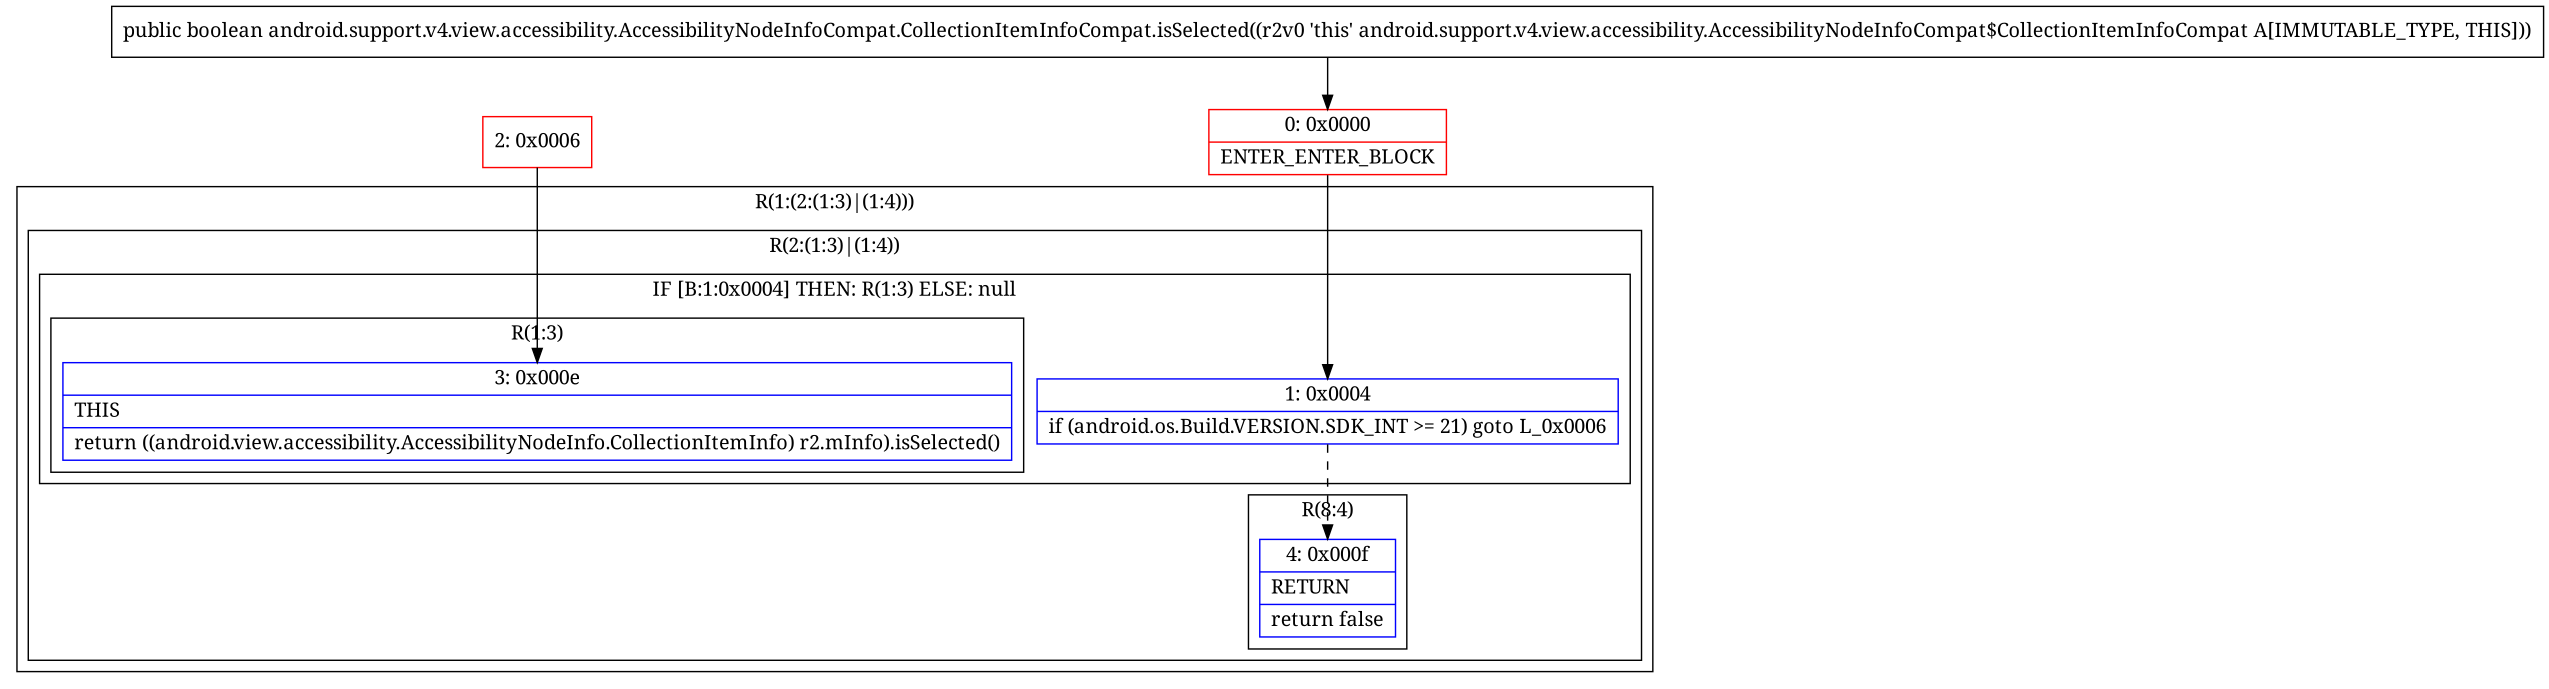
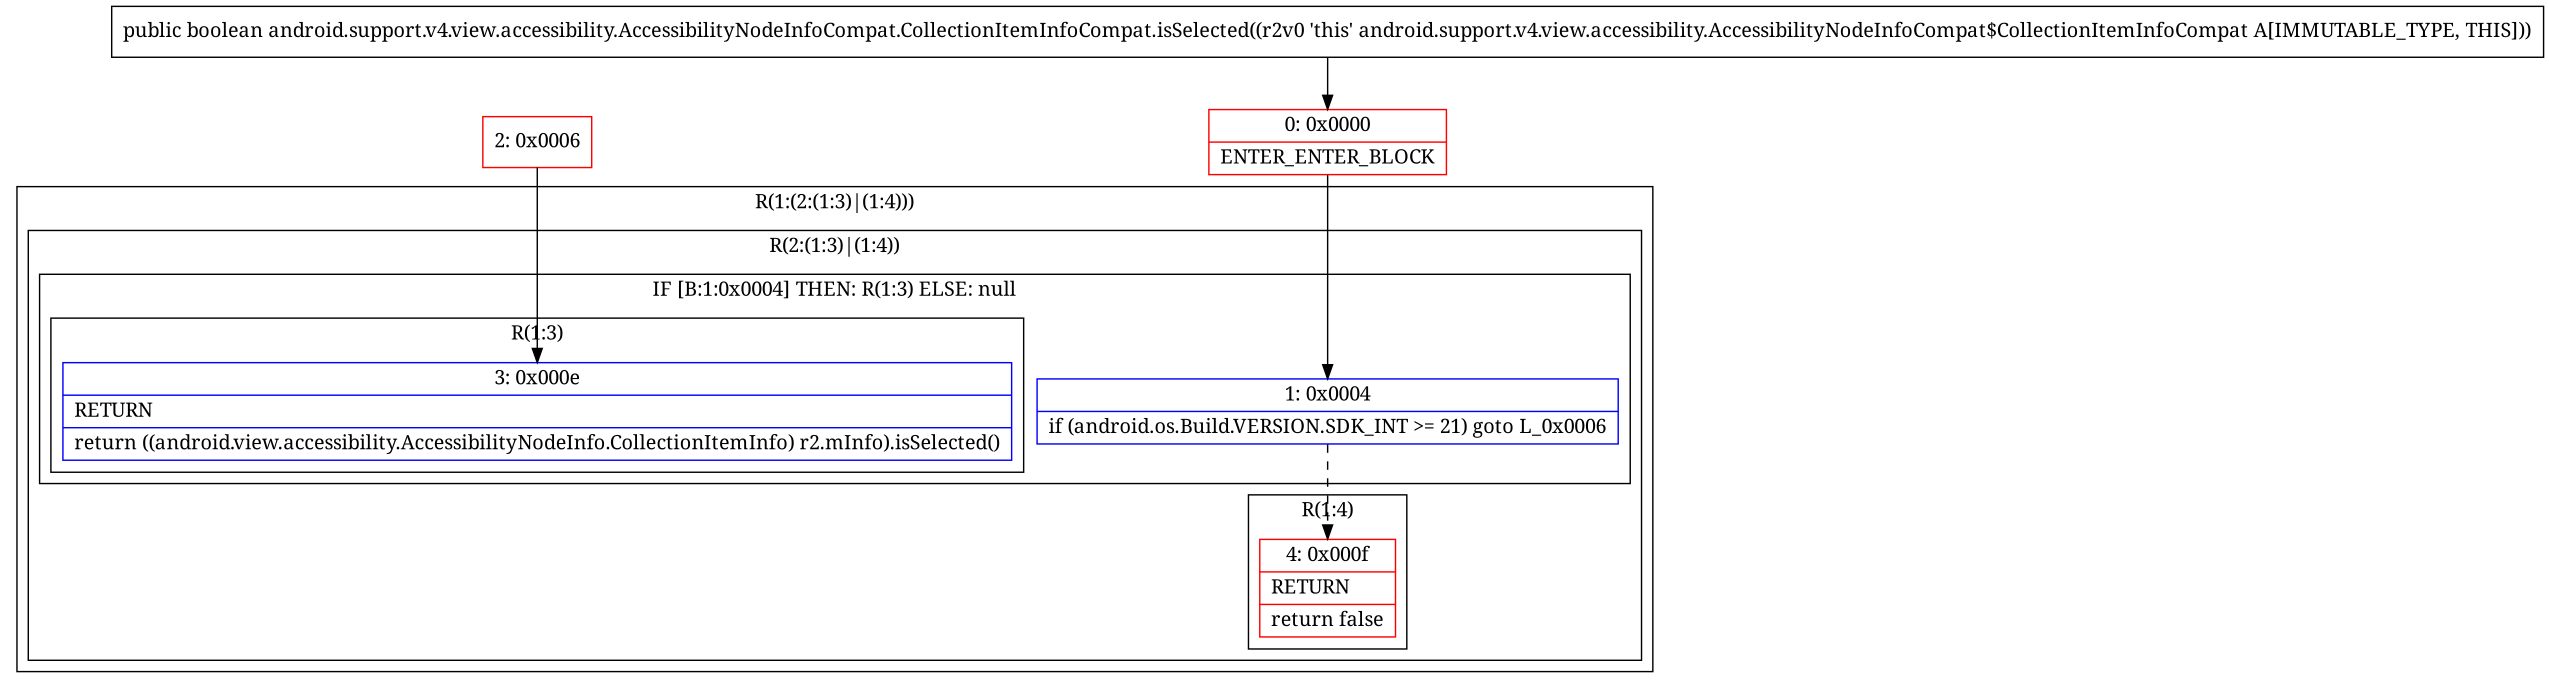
(98, 411) -> (114, 411)
(1328, 511) -> (1328, 511)
(1328, 588) -> (1328, 588)
